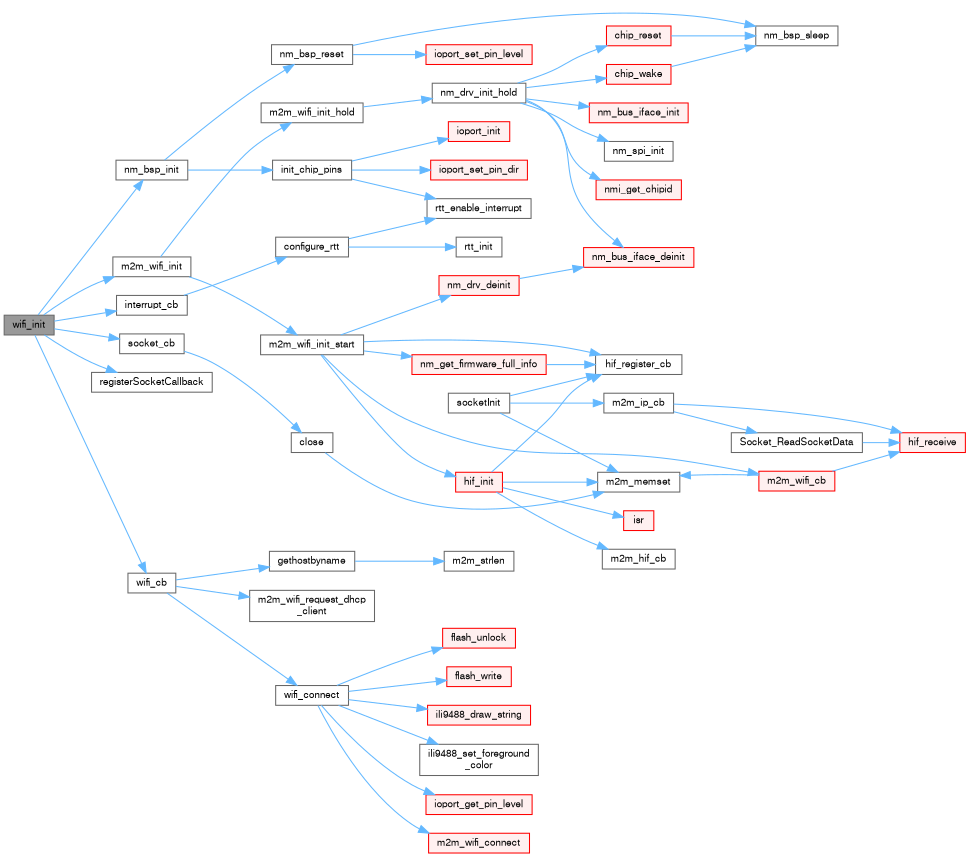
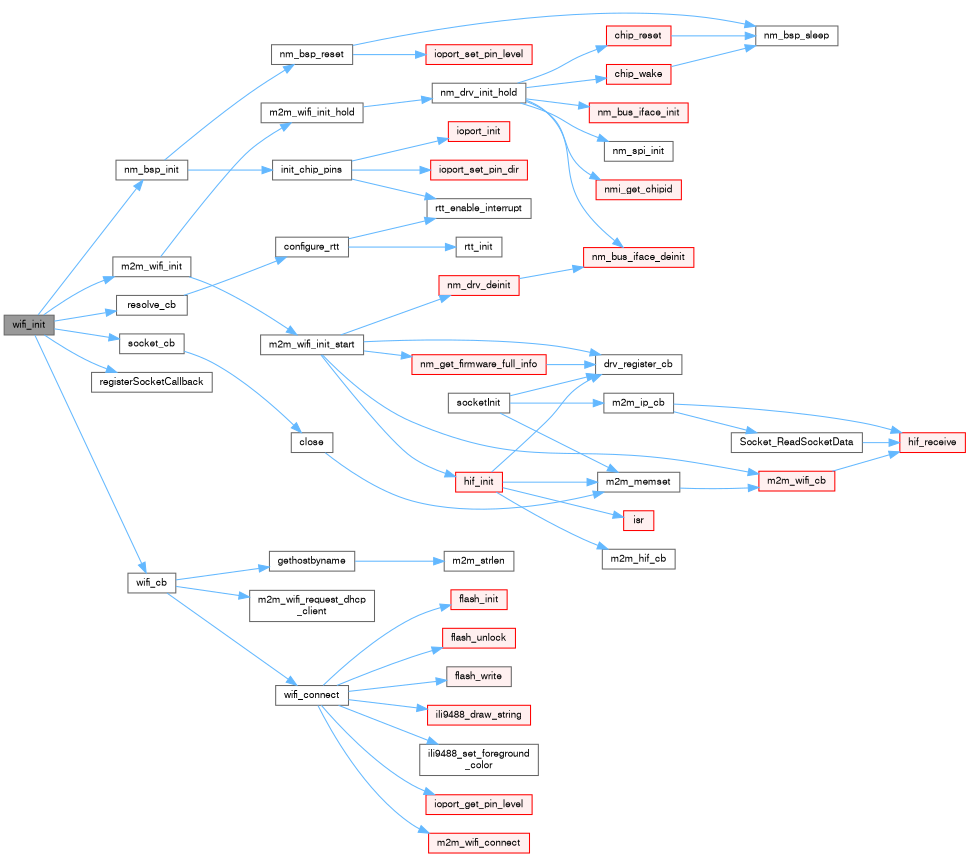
(152, 305) -> (152, 305)
(639, 365) -> (639, 365)
(725, 475) -> (714, 489)
none -> (479, 600)
(479, 677) -> (479, 677)
